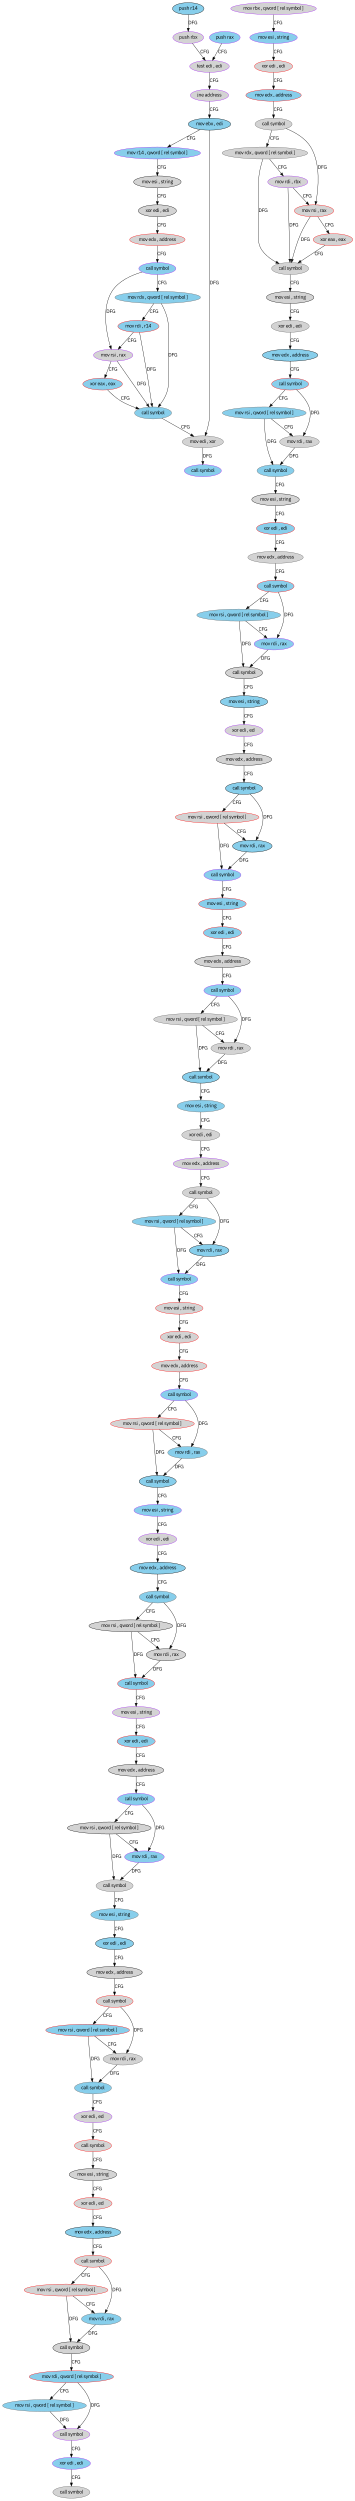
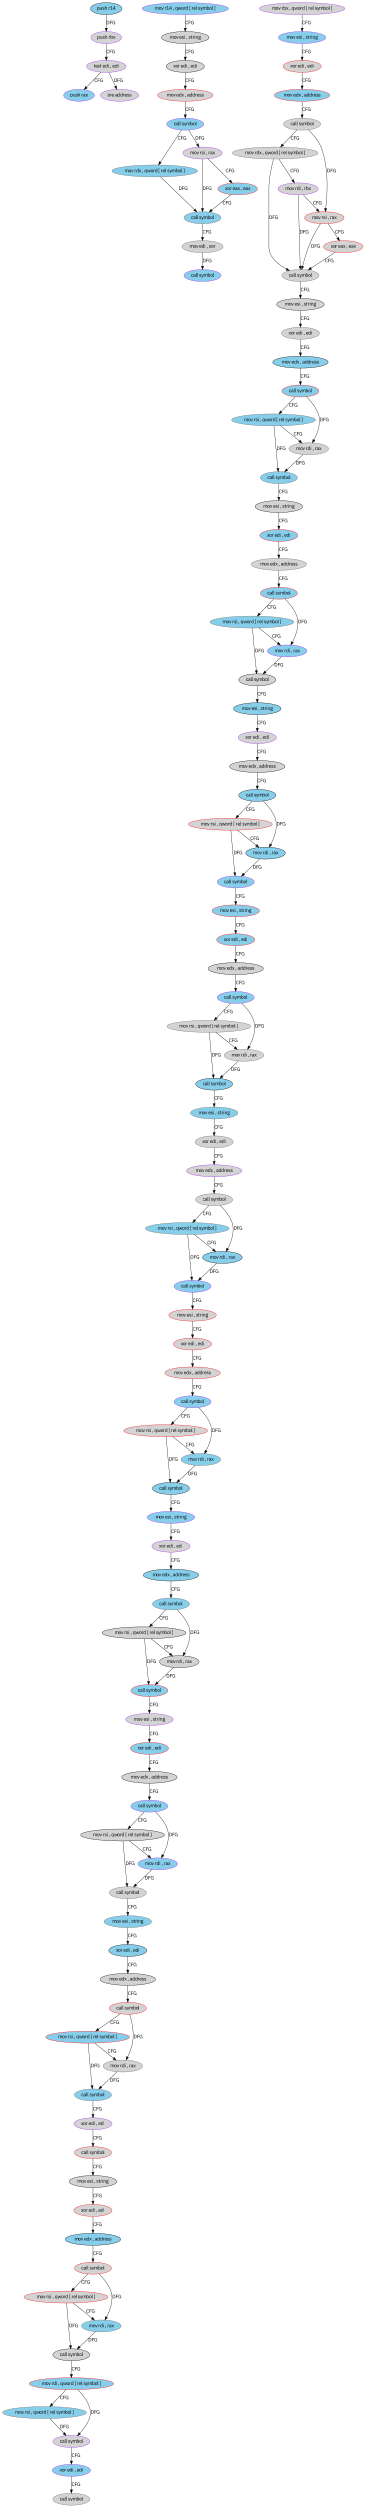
(218, 50) -> (94, 80)
(214, 81) -> (119, 81)
(209, 124) -> none
(138, 326) -> none
